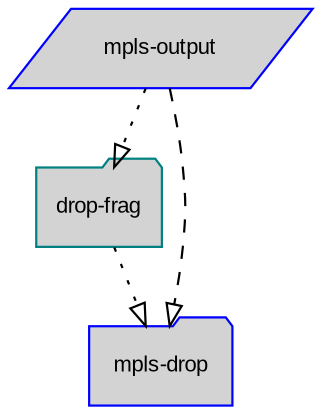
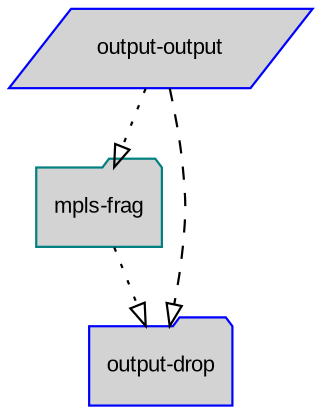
(161, 48) -> (161, 48)
(99, 207) -> (99, 207)
(161, 366) -> (161, 366)
